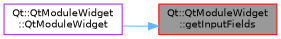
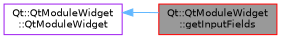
(135, 26) -> (146, 12)
